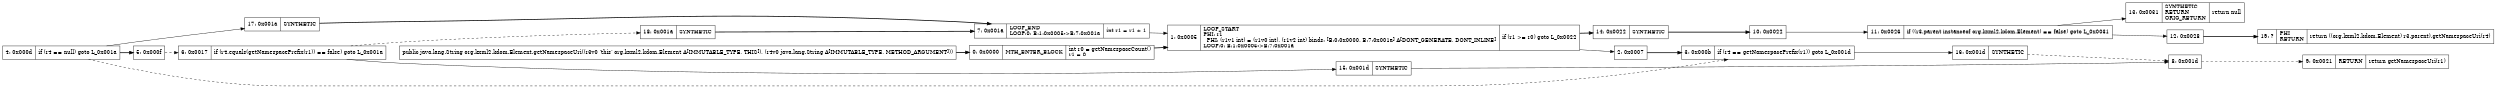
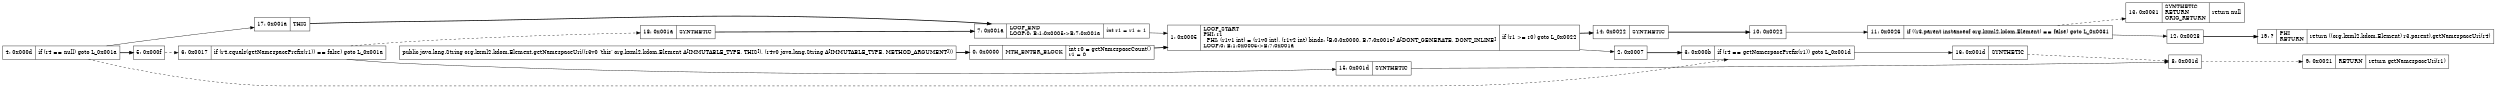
(2090, 22) -> (2090, 22)
(300, 24) -> (300, 24)
